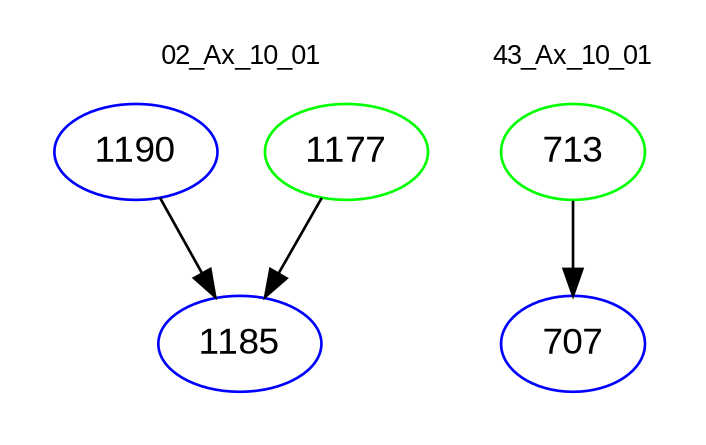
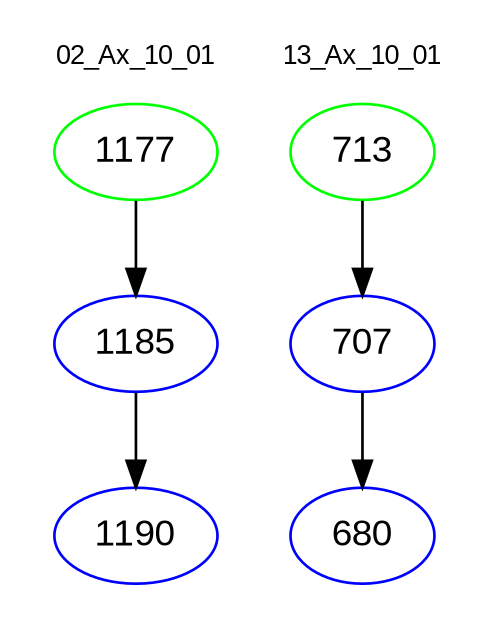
(573, 57) -> (362, 57)
(181, 235) -> (136, 427)
none -> (362, 536)
